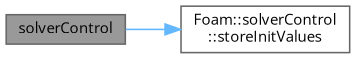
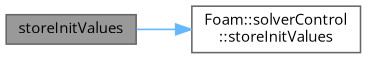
(66, 29) -> (71, 29)
